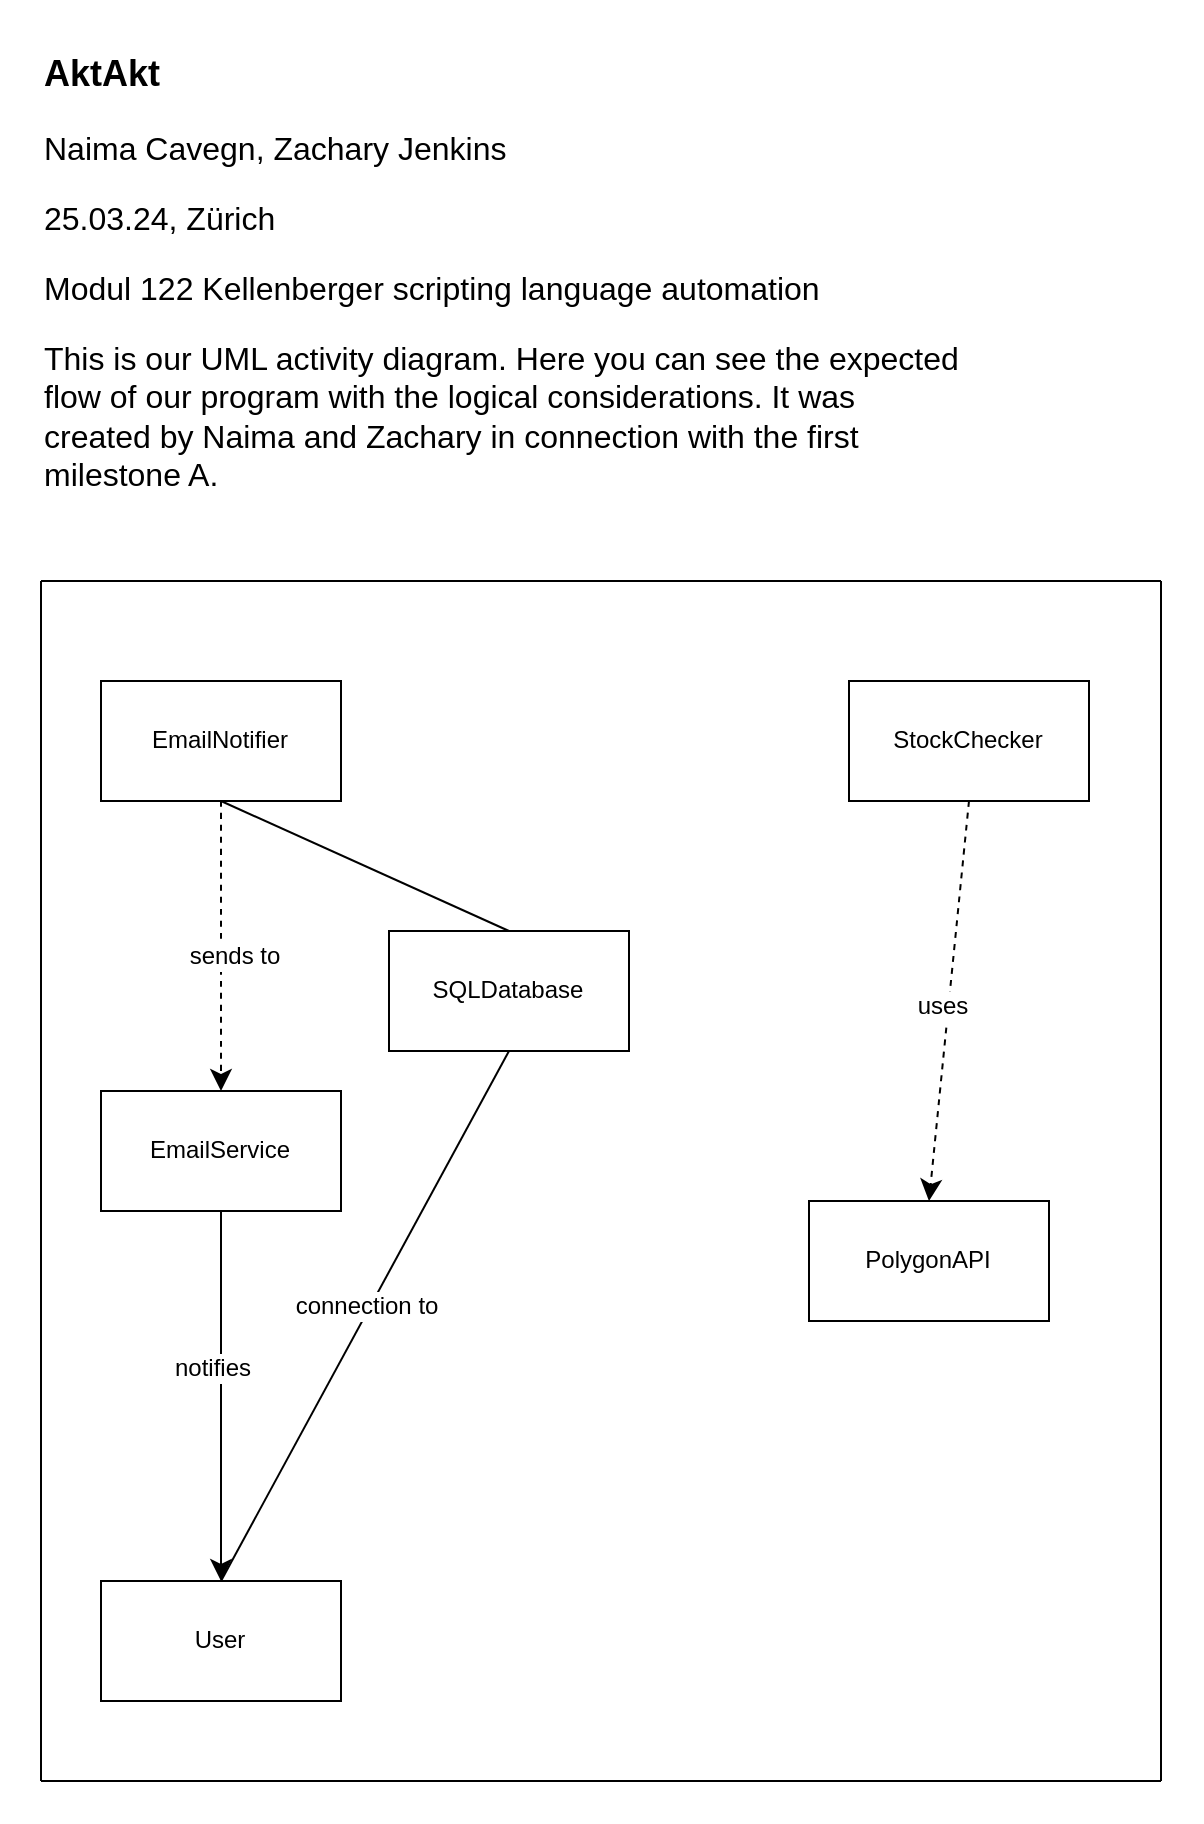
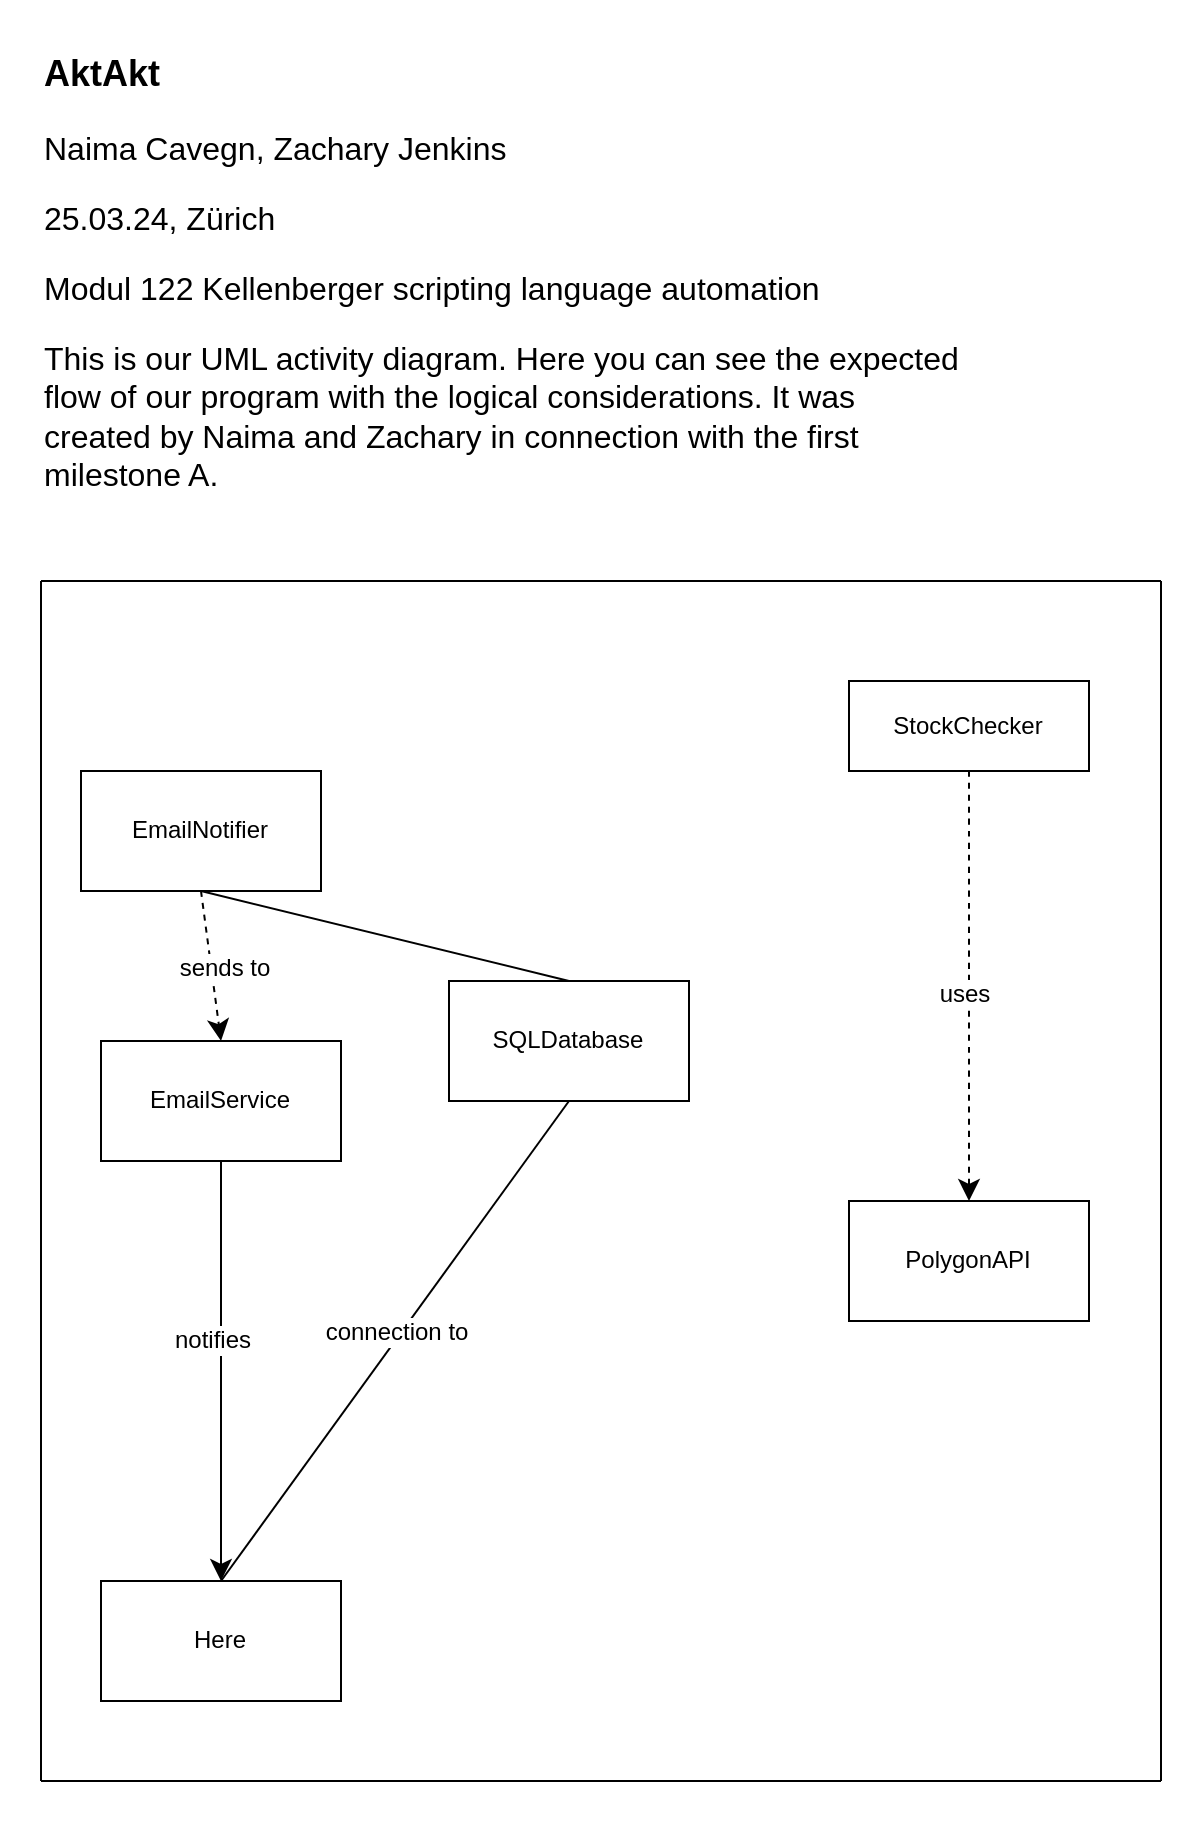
(221, 741) -> (201, 831)
(969, 741) -> (969, 726)
(509, 991) -> (569, 1041)
(221, 1151) -> (221, 1101)
(929, 1261) -> (969, 1261)
(221, 1641) -> (221, 1641)
